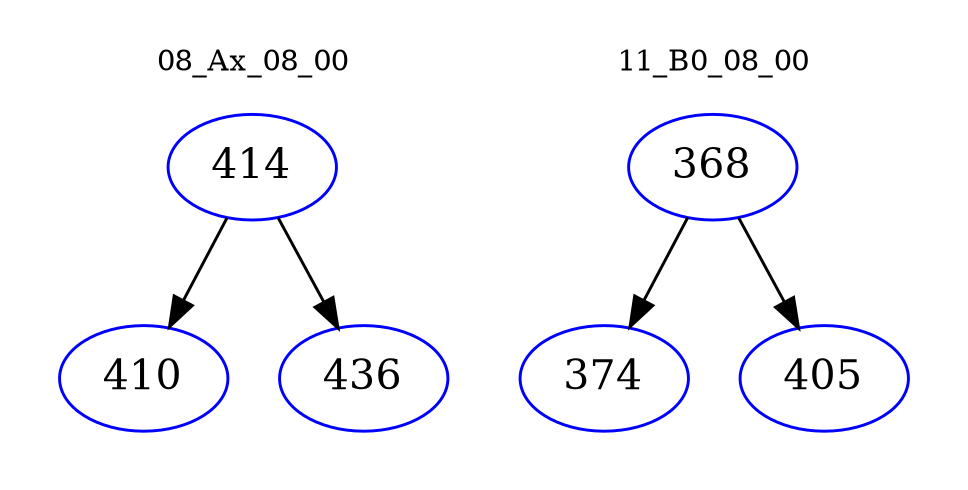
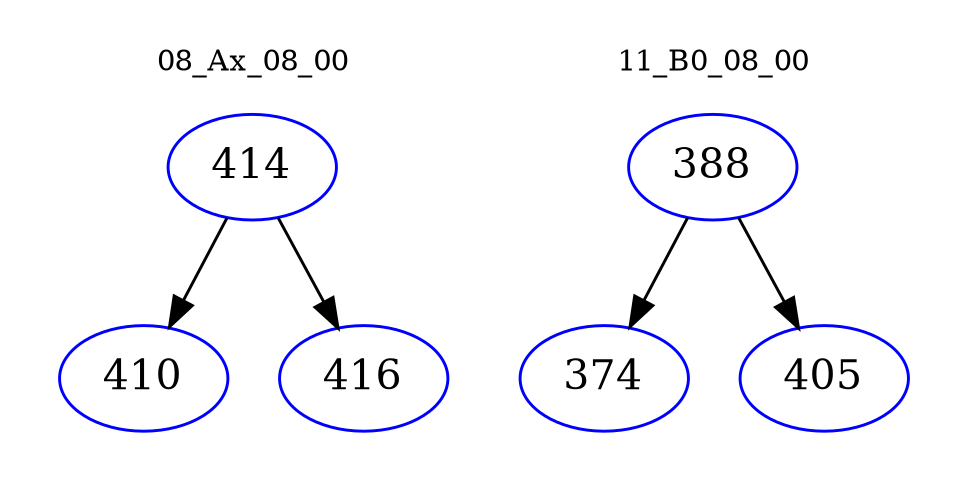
(713, 167) -> (713, 167)
(364, 378) -> (364, 378)
